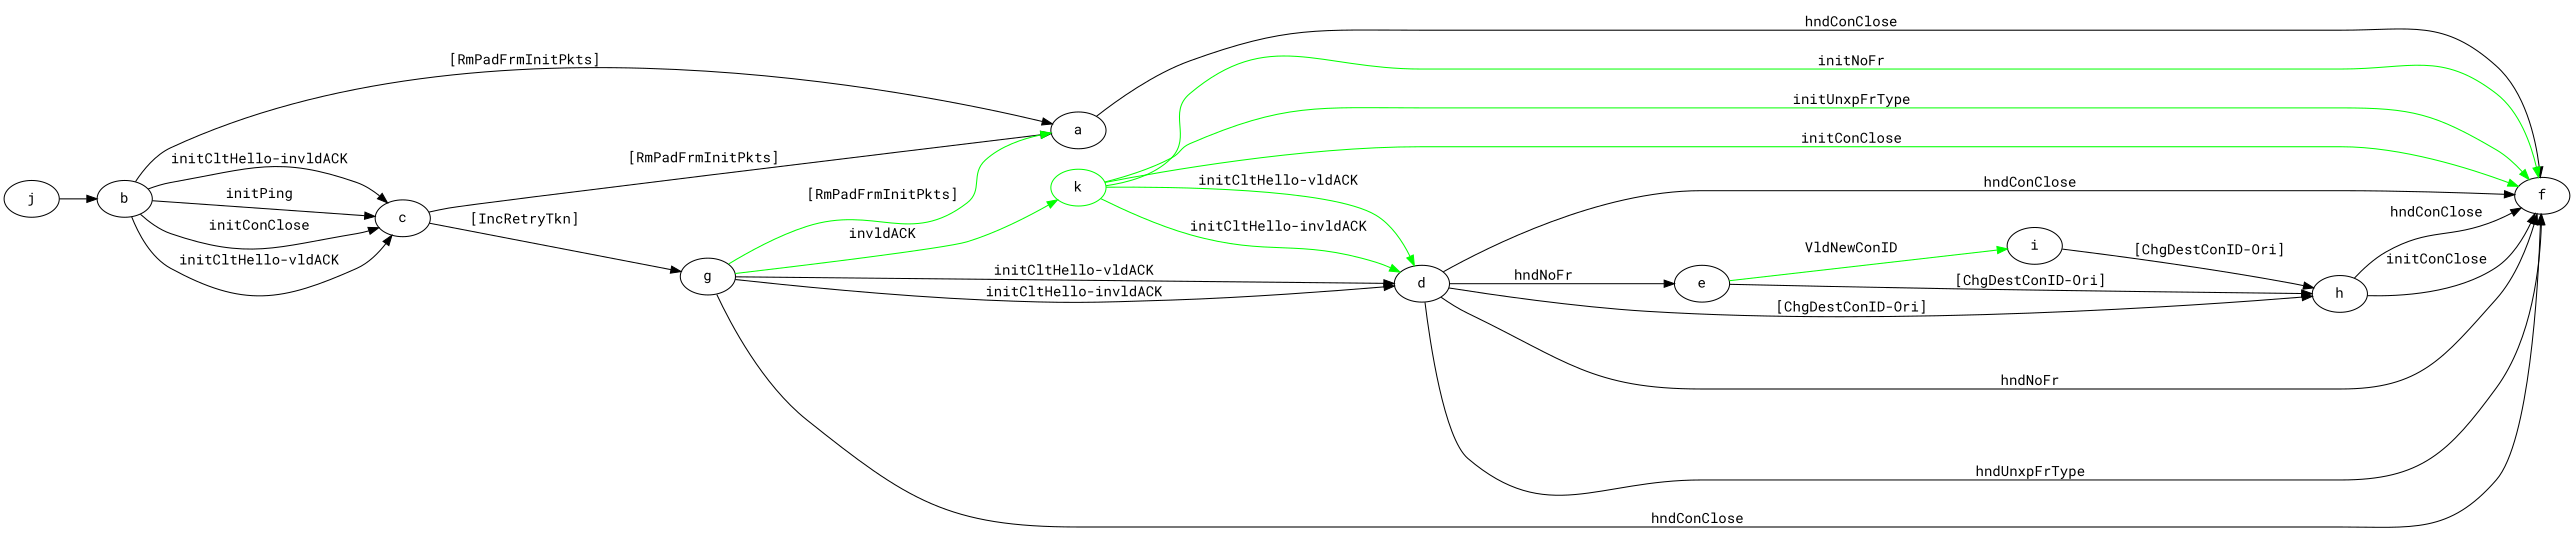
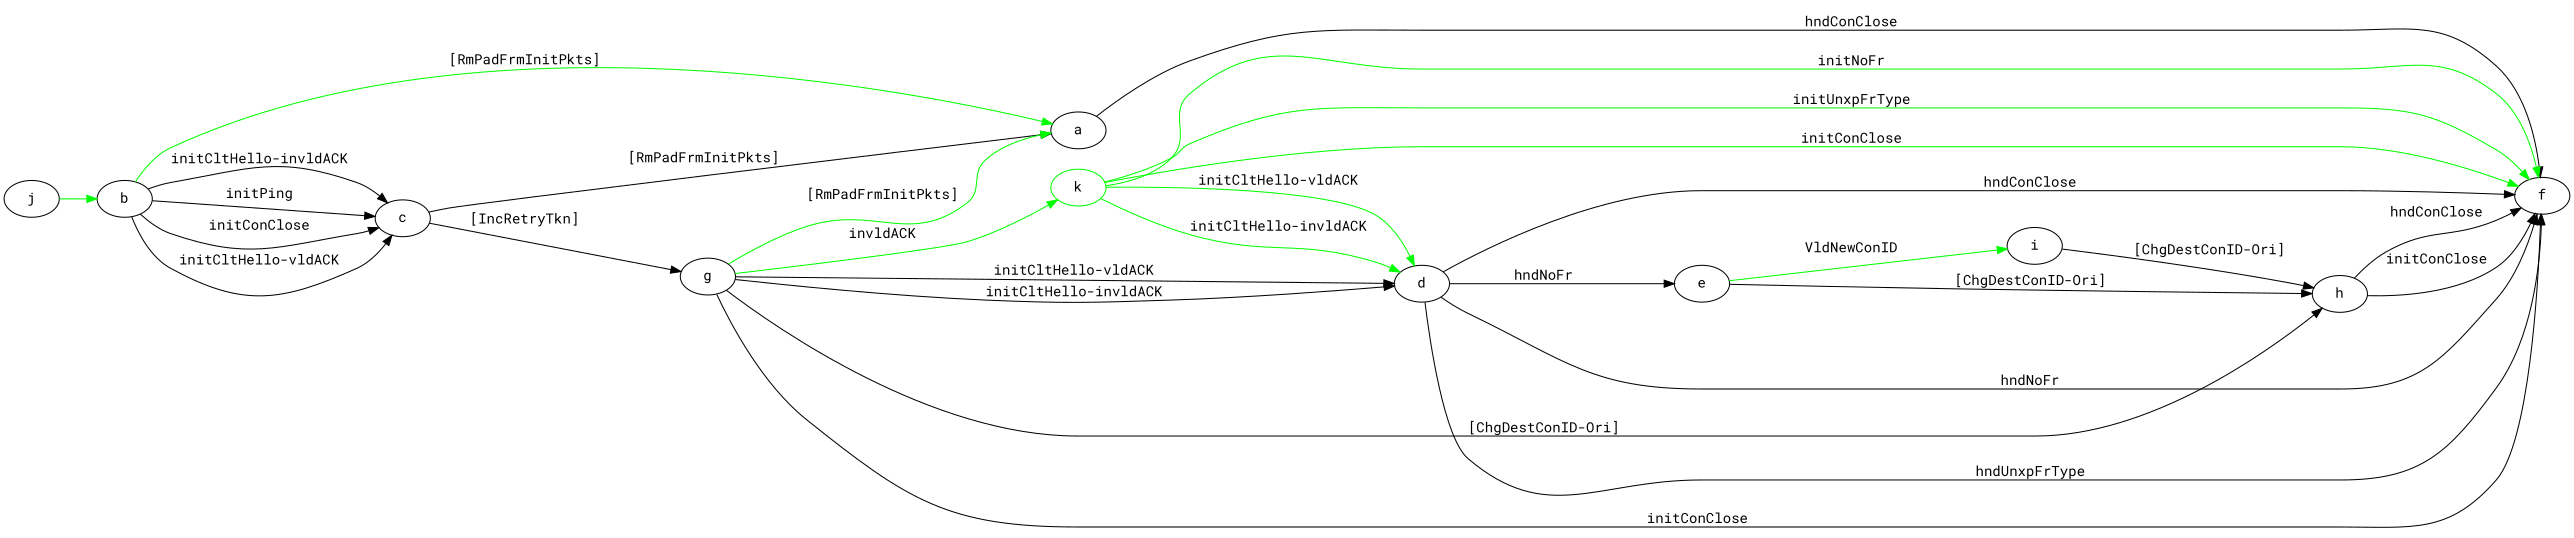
(578, 69) -> (578, 69)
(73, 199) -> (73, 199)
(1875, 316) -> (1518, 436)
(1702, 519) -> (1702, 519)
